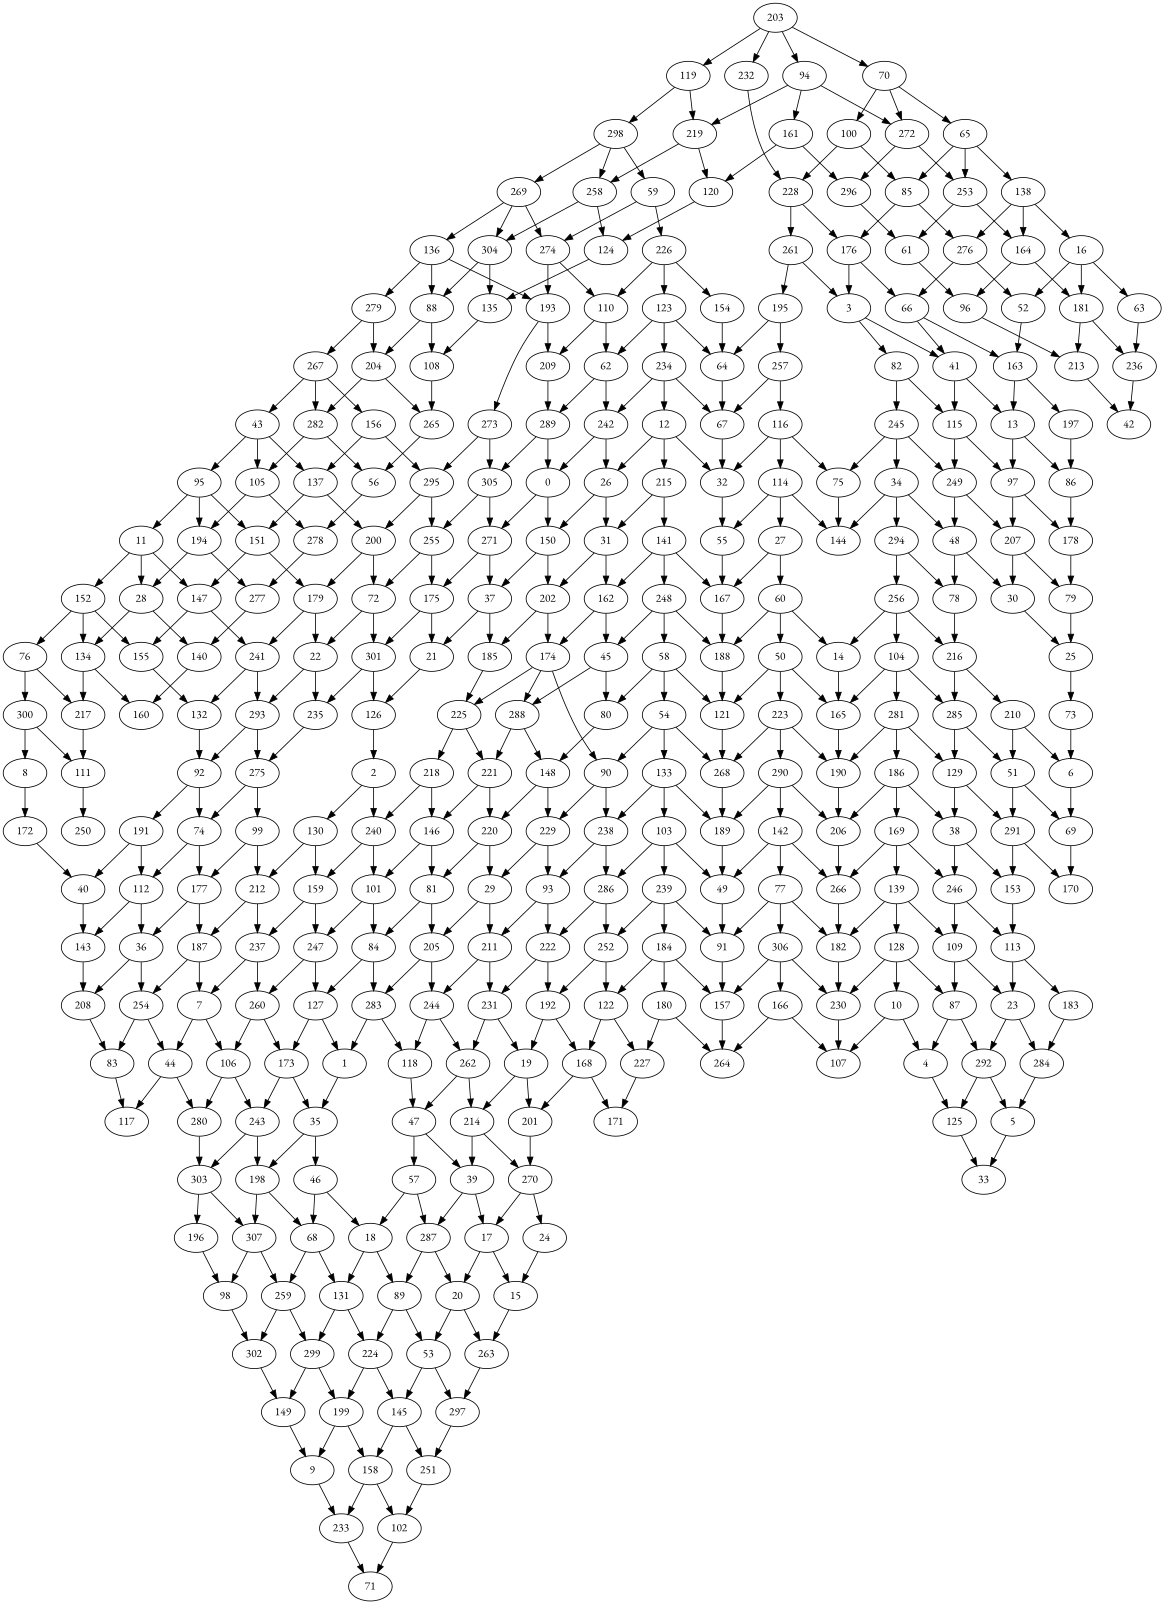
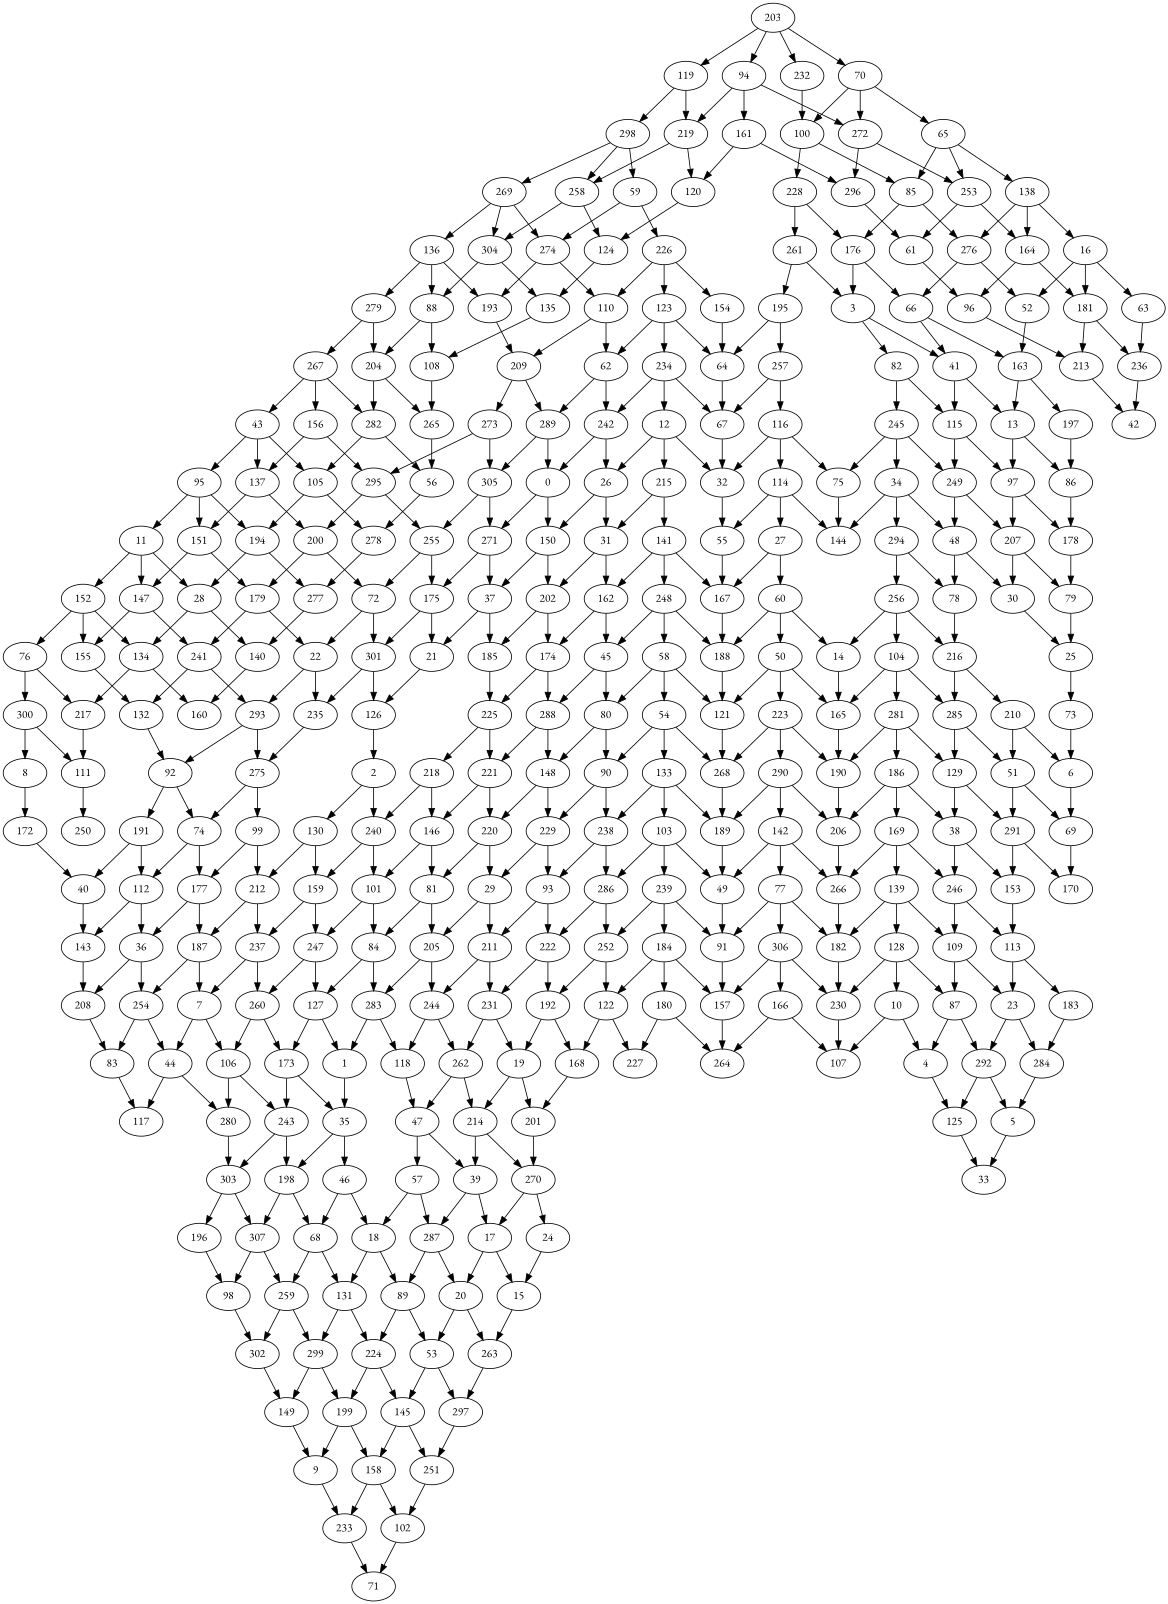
(756, 133) -> (802, 99)
(515, 360) -> (506, 392)
(569, 714) -> (606, 740)
(616, 1122) -> none
